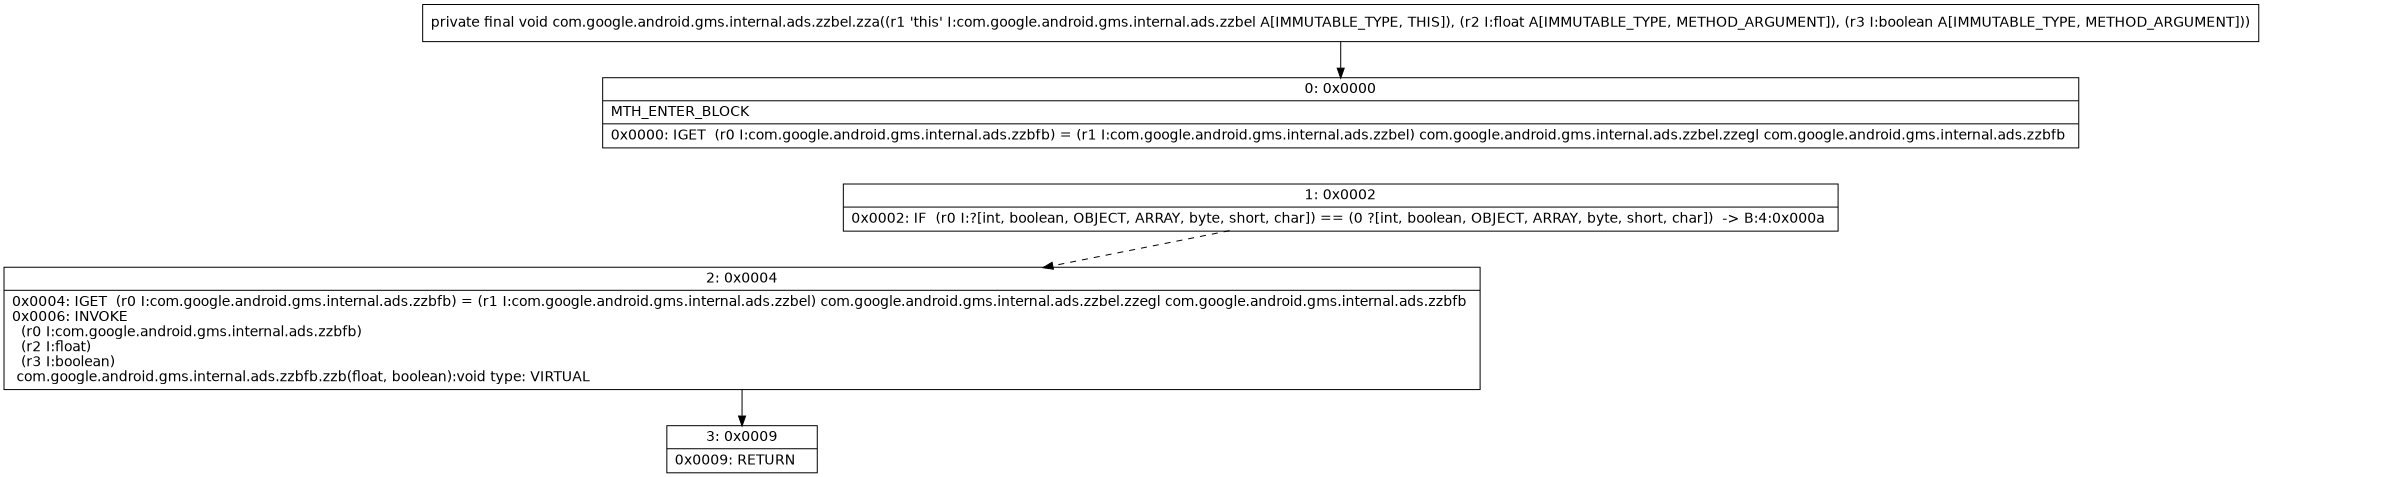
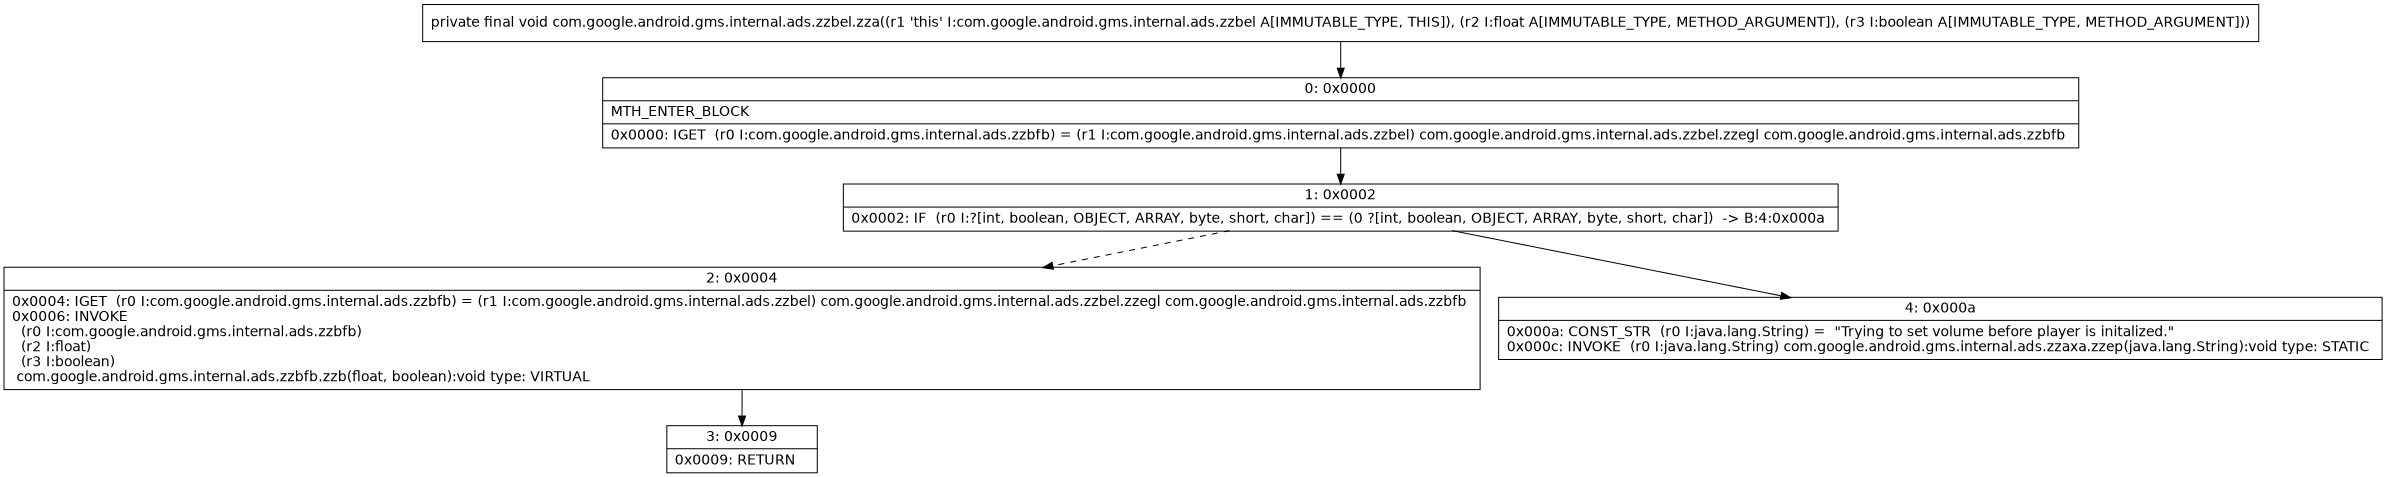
none -> (1341, 161)
none -> (1940, 328)
